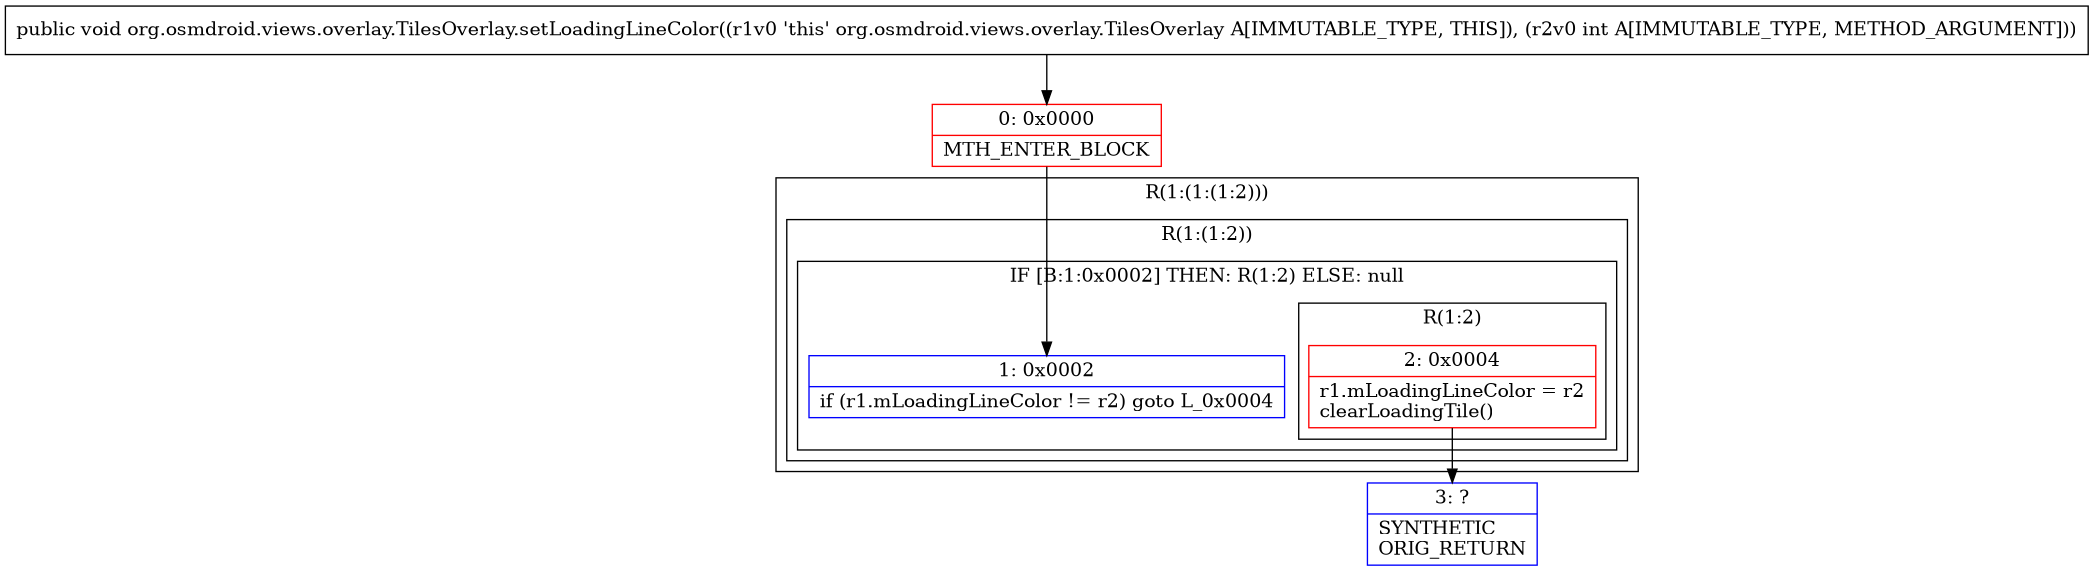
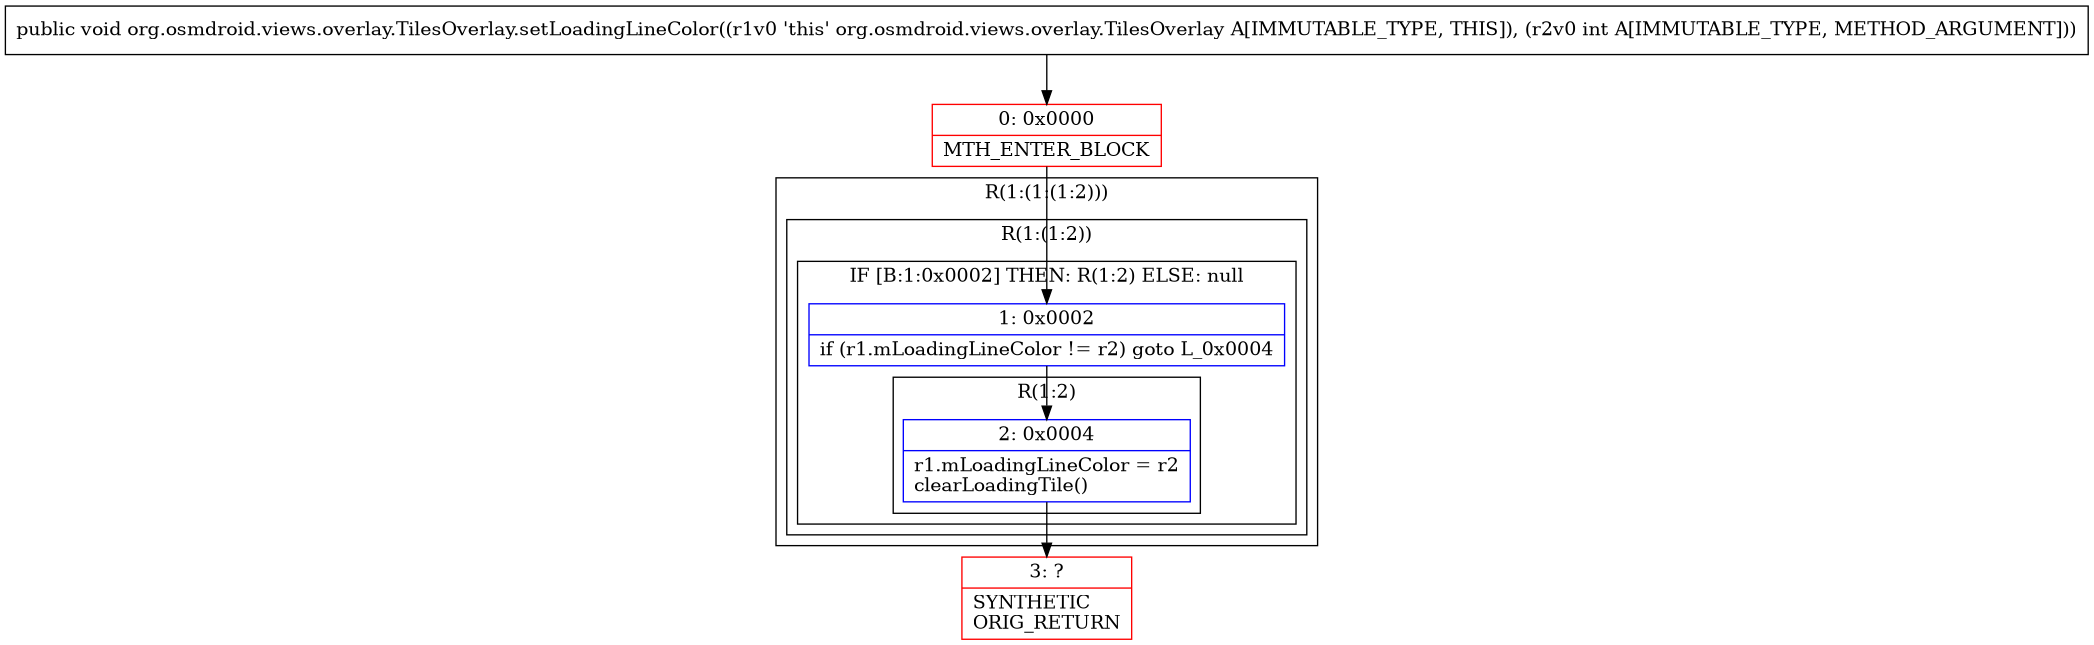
none -> (1047, 386)
(1452, 387) -> (1047, 461)
(1452, 524) -> (1047, 598)
